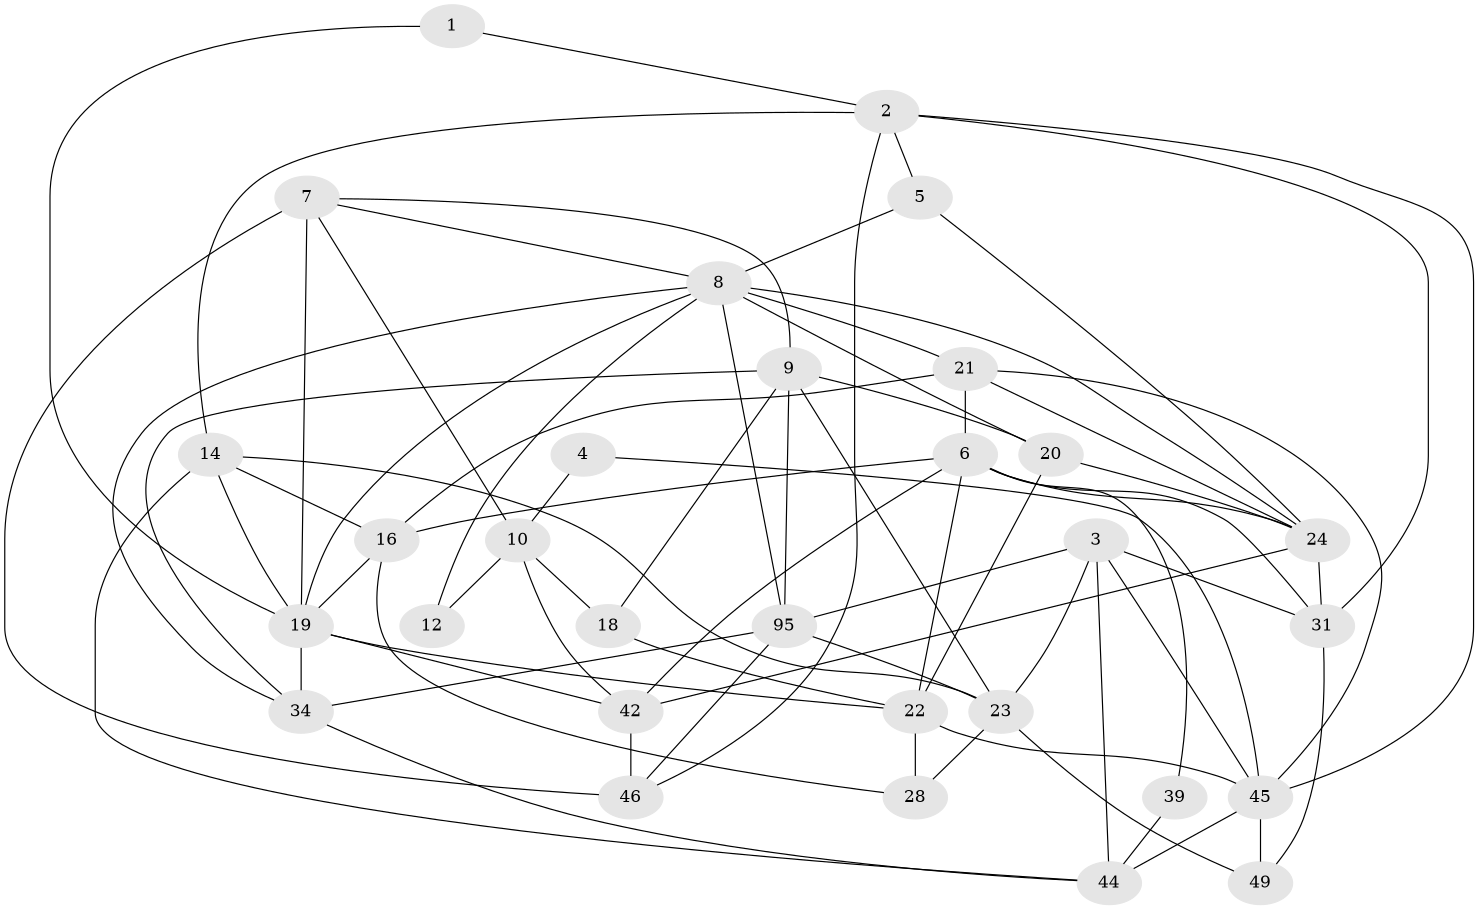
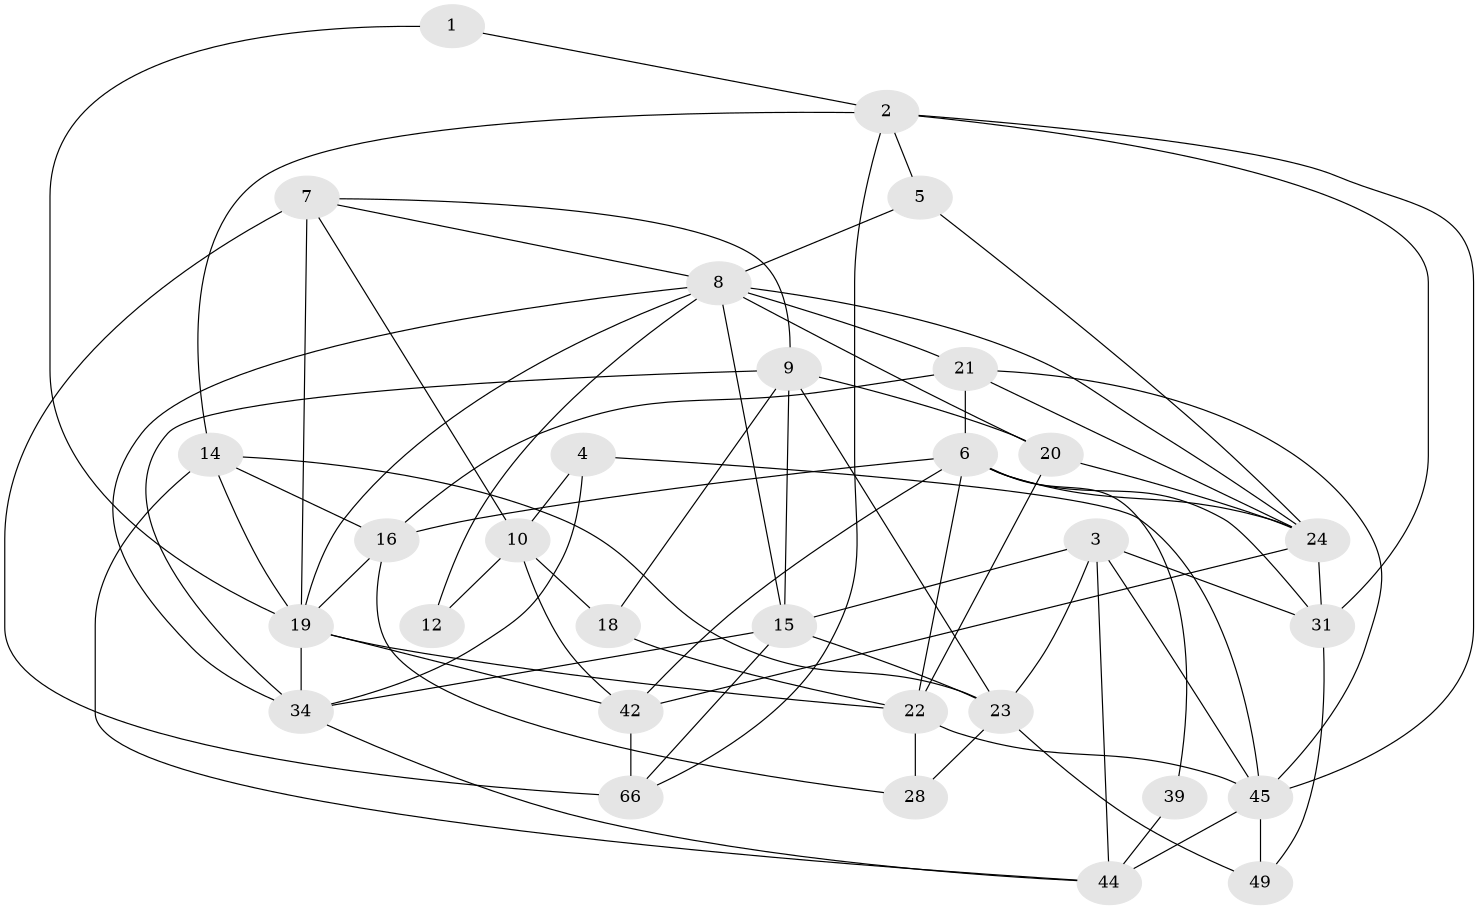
(784, 626) -> (784, 626)
none -> (499, 632)
(631, 797) -> (631, 797)
